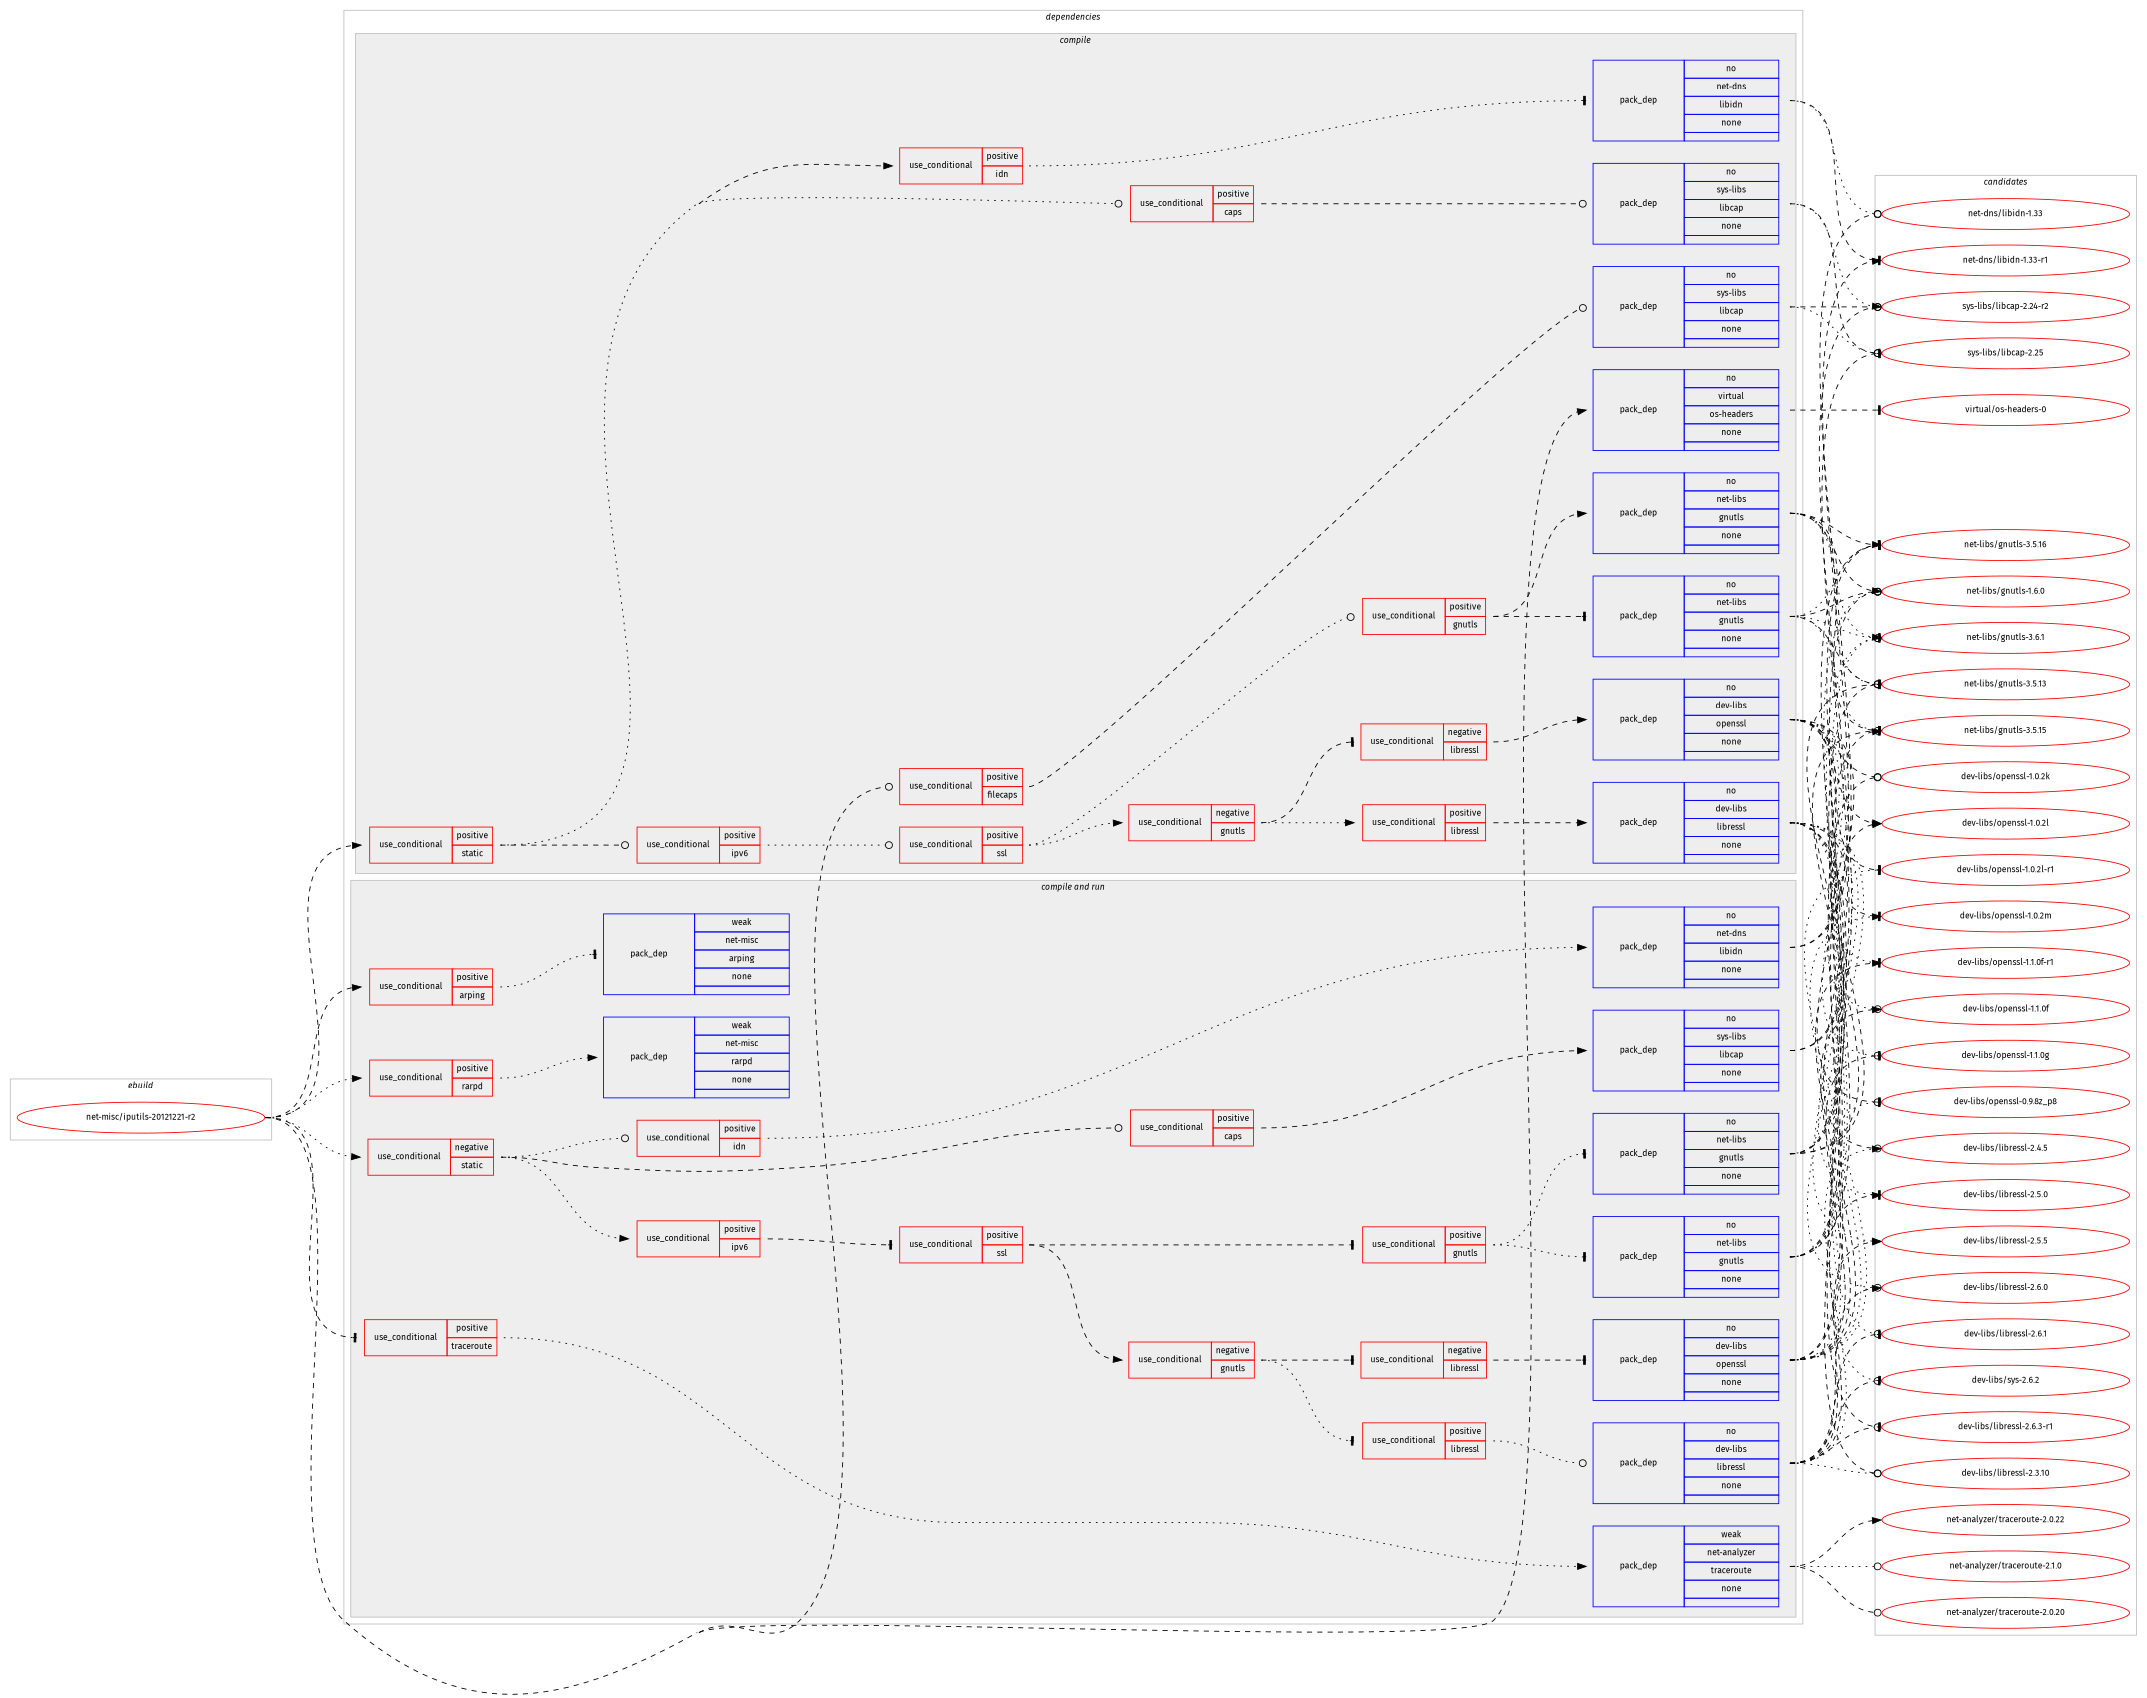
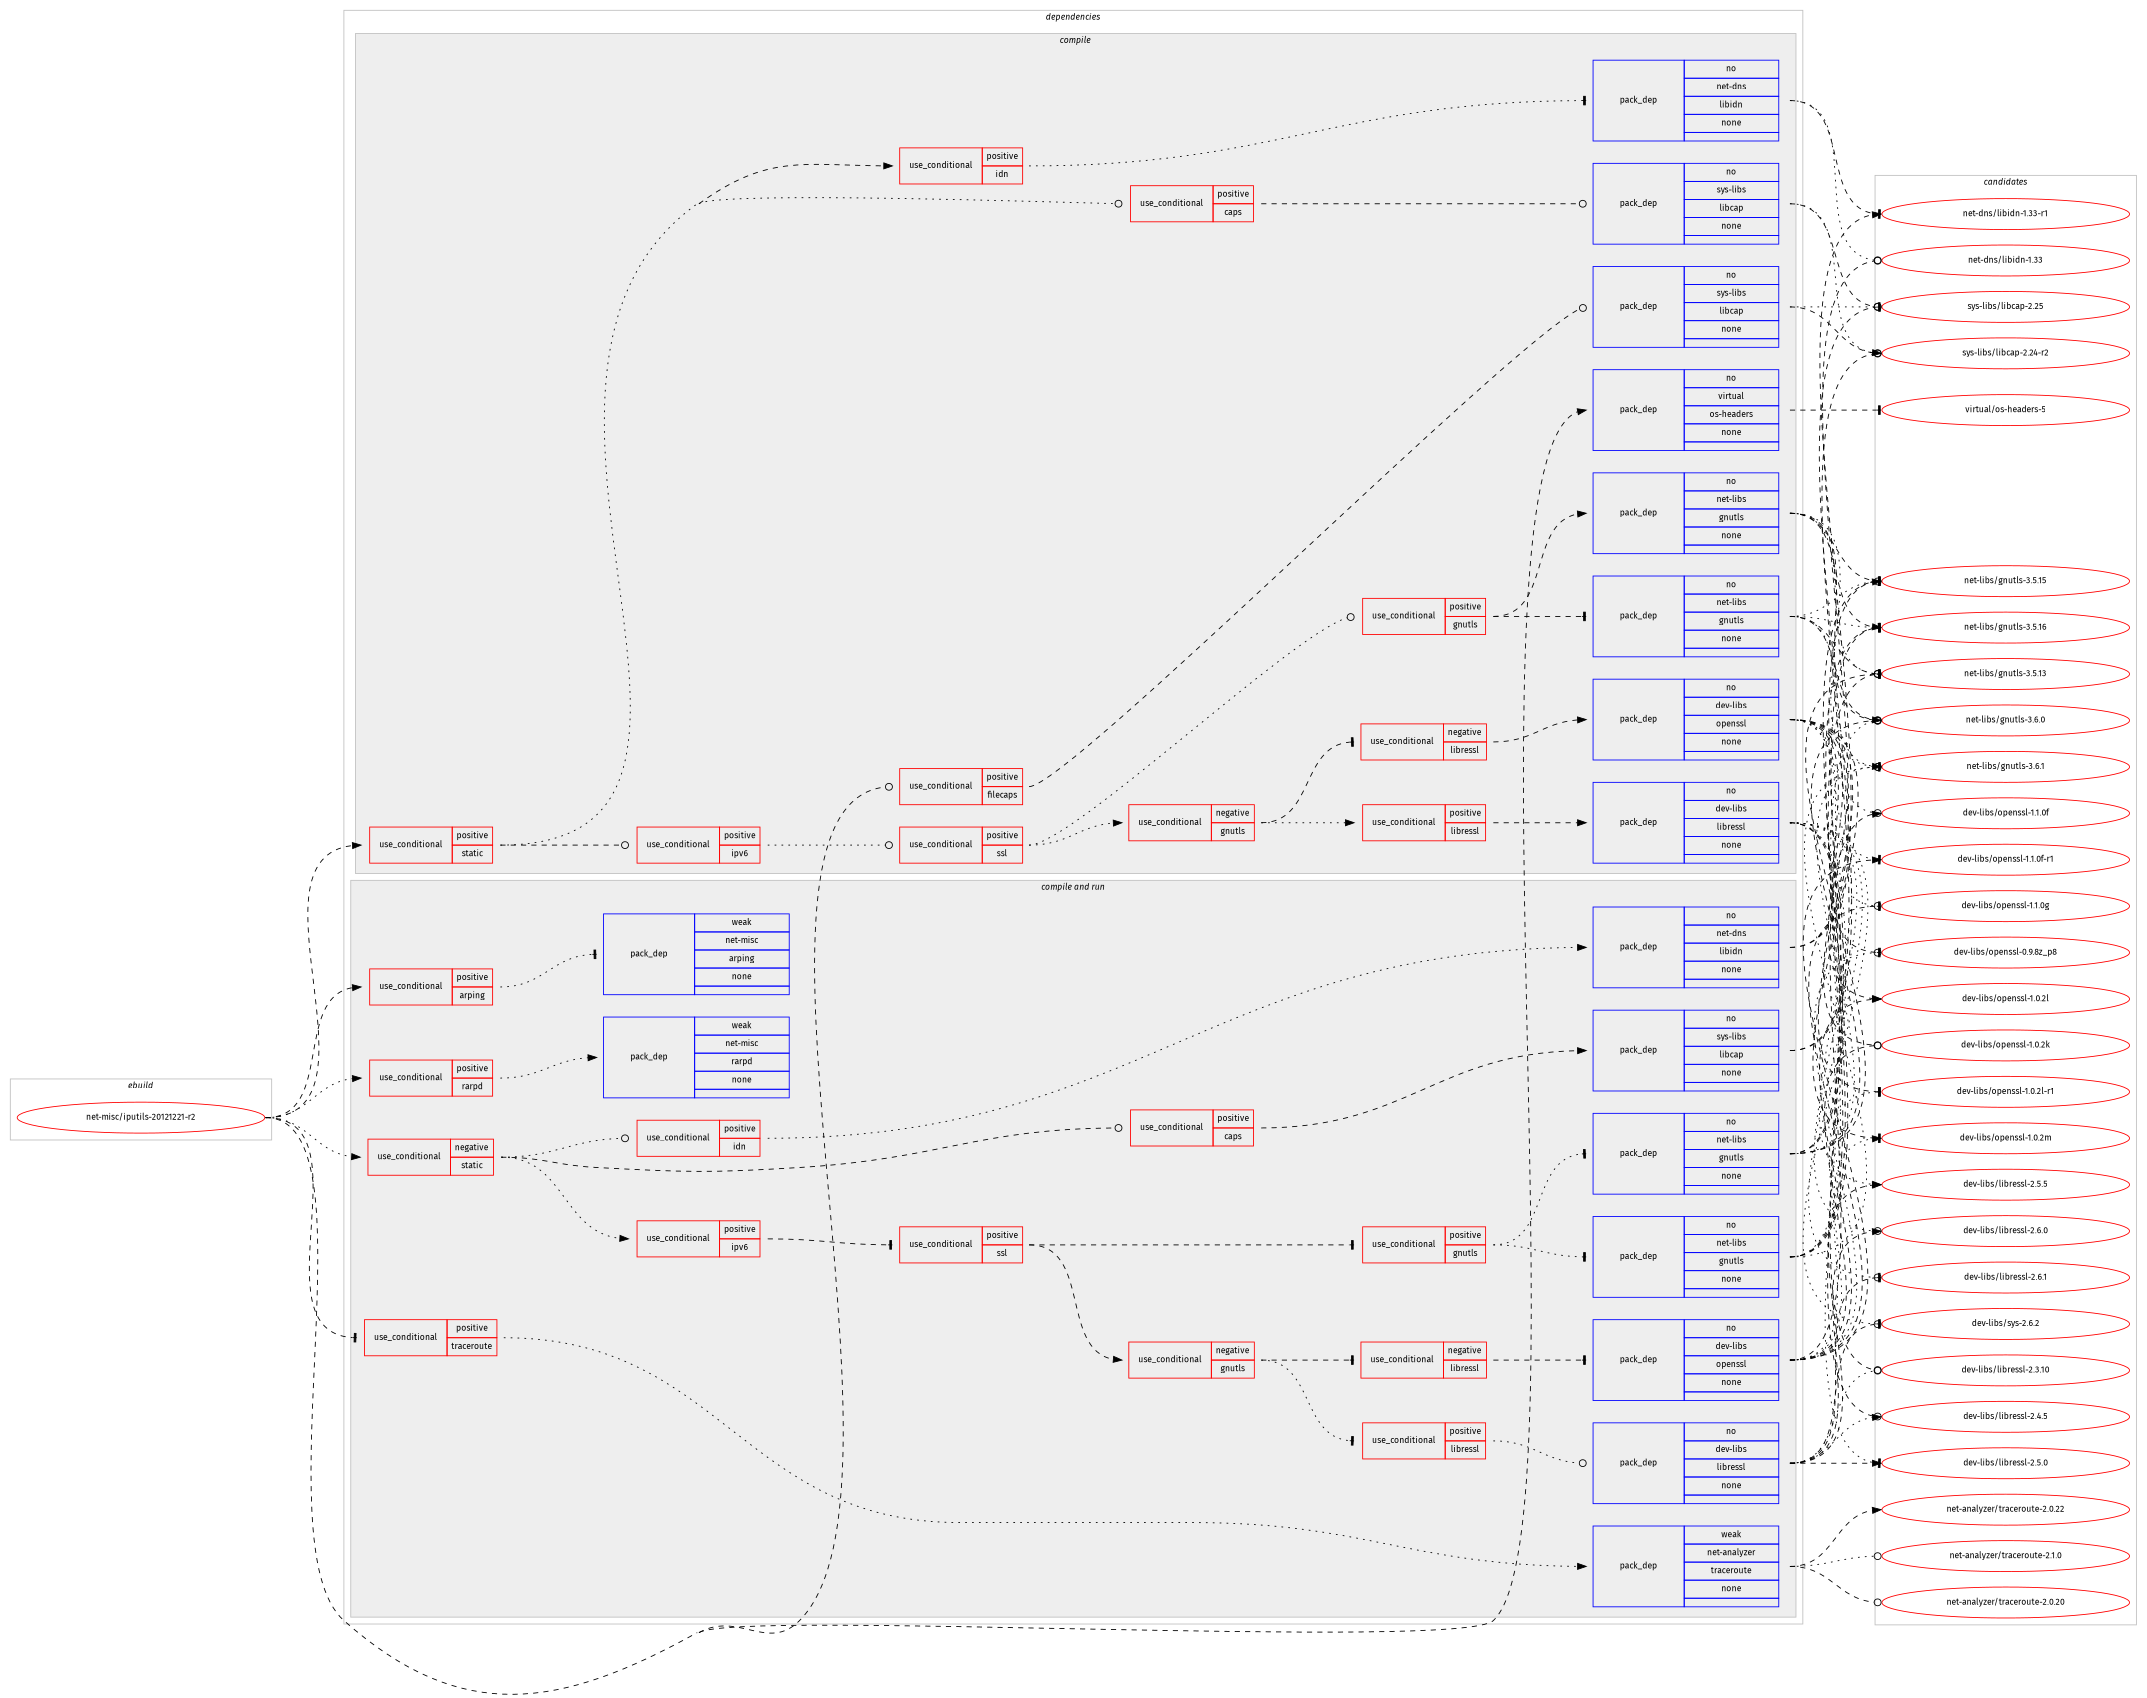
(2006, 410) -> (2006, 410)
(2006, 591) -> (2006, 720)
(2006, 1427) -> none
